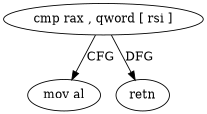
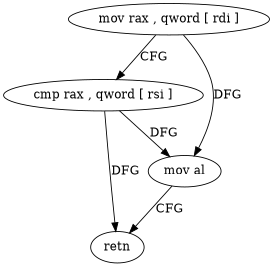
none -> (169, 19)
(101, 57) -> (164, 133)
none -> (154, 206)
